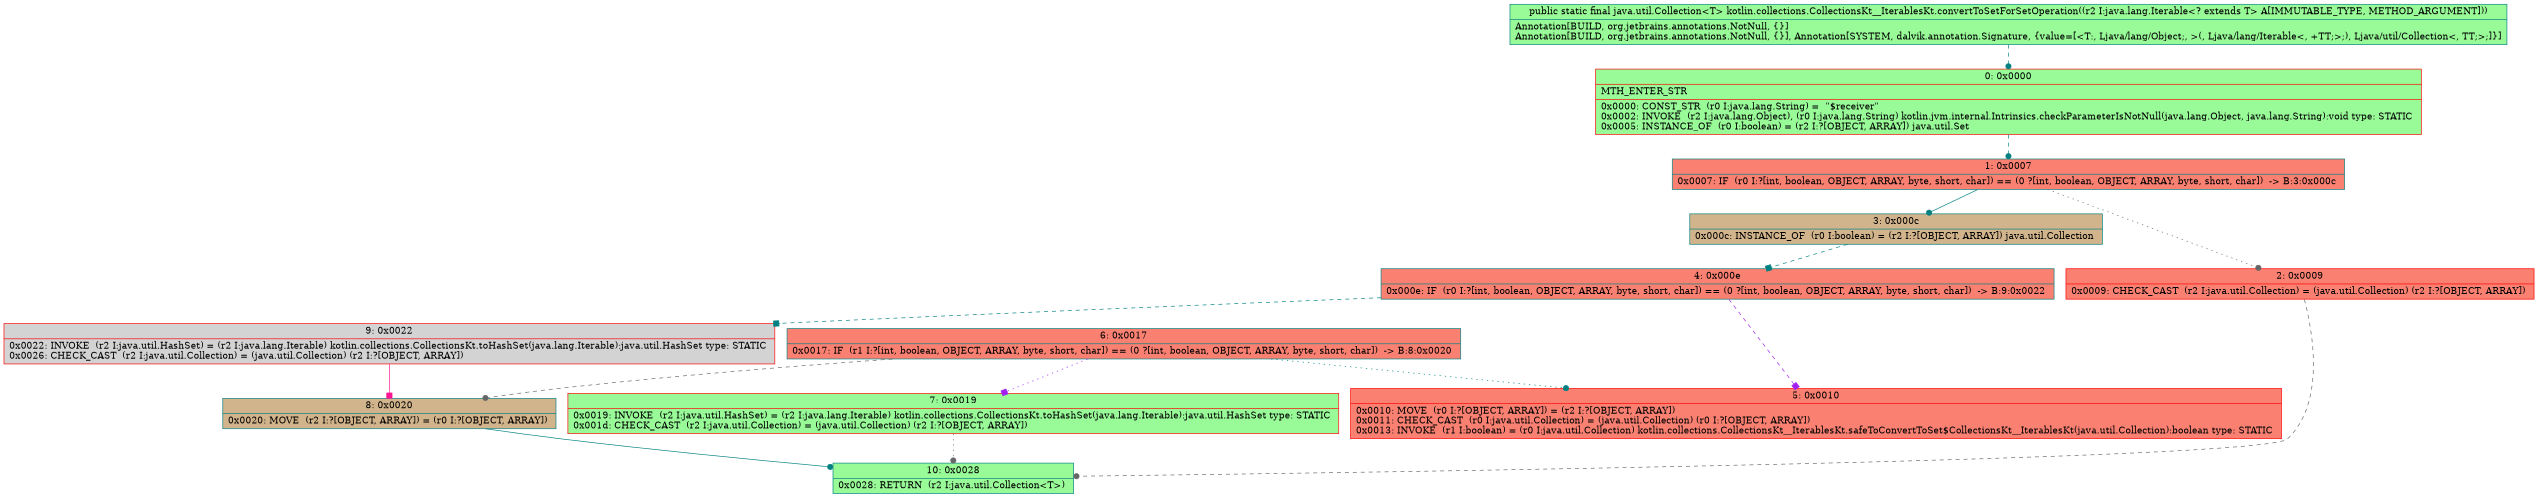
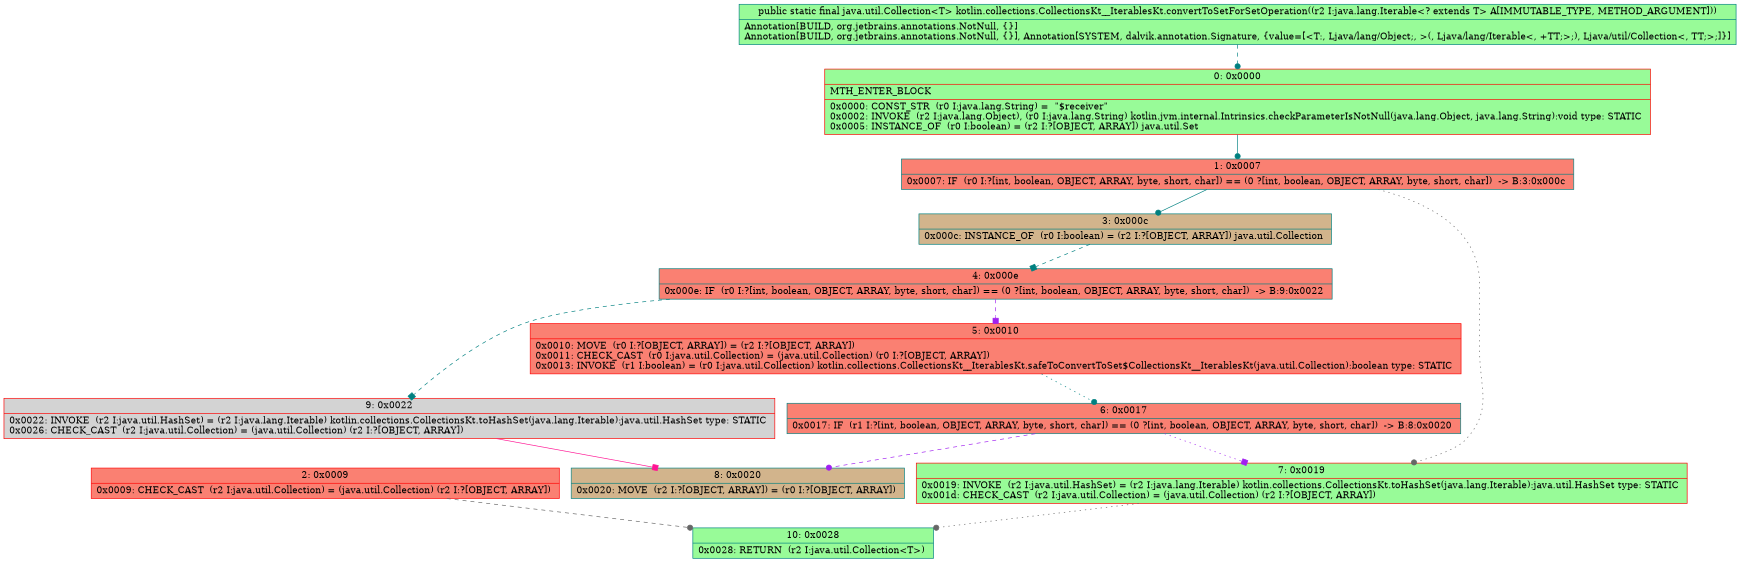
(1644, 92) -> (881, 92)
(2008, 144) -> (1238, 144)
(2152, 228) -> (1480, 316)
(1417, 373) -> (1067, 387)
(690, 375) -> (933, 450)
(656, 450) -> none
